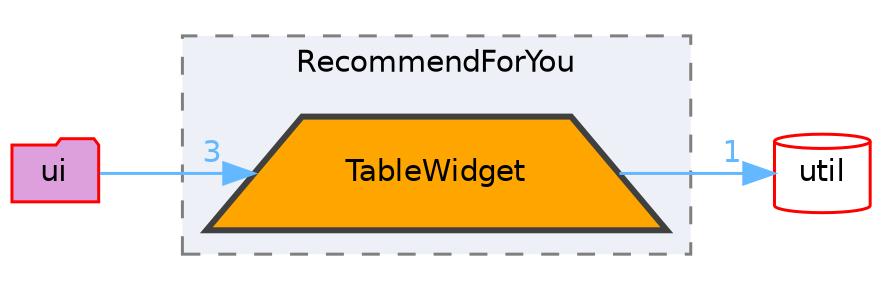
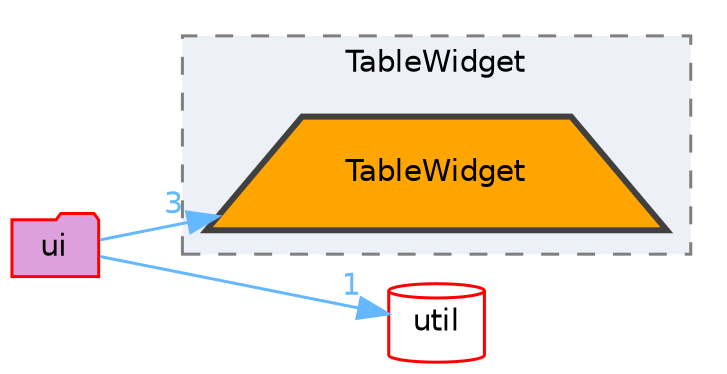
(437, 64) -> (437, 64)
(672, 173) -> (229, 282)
